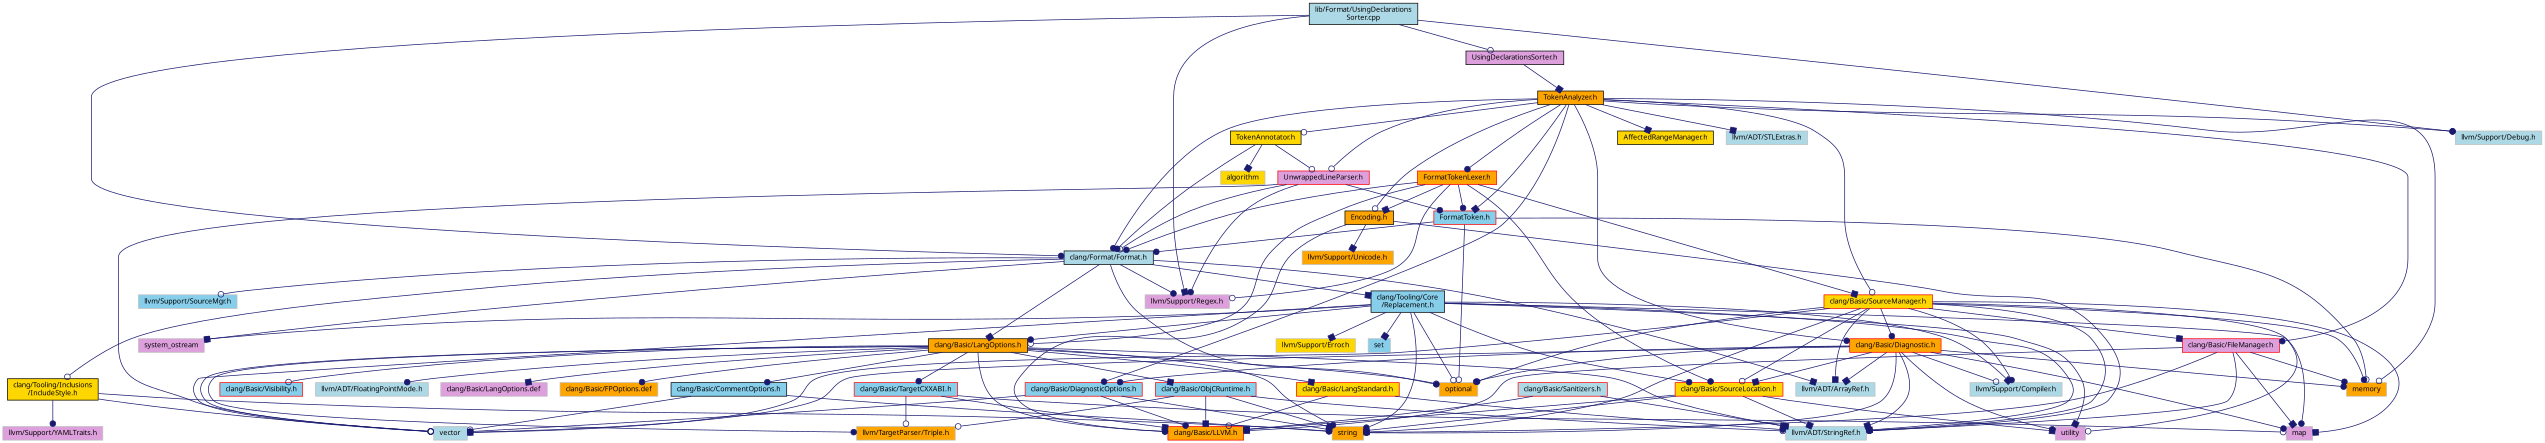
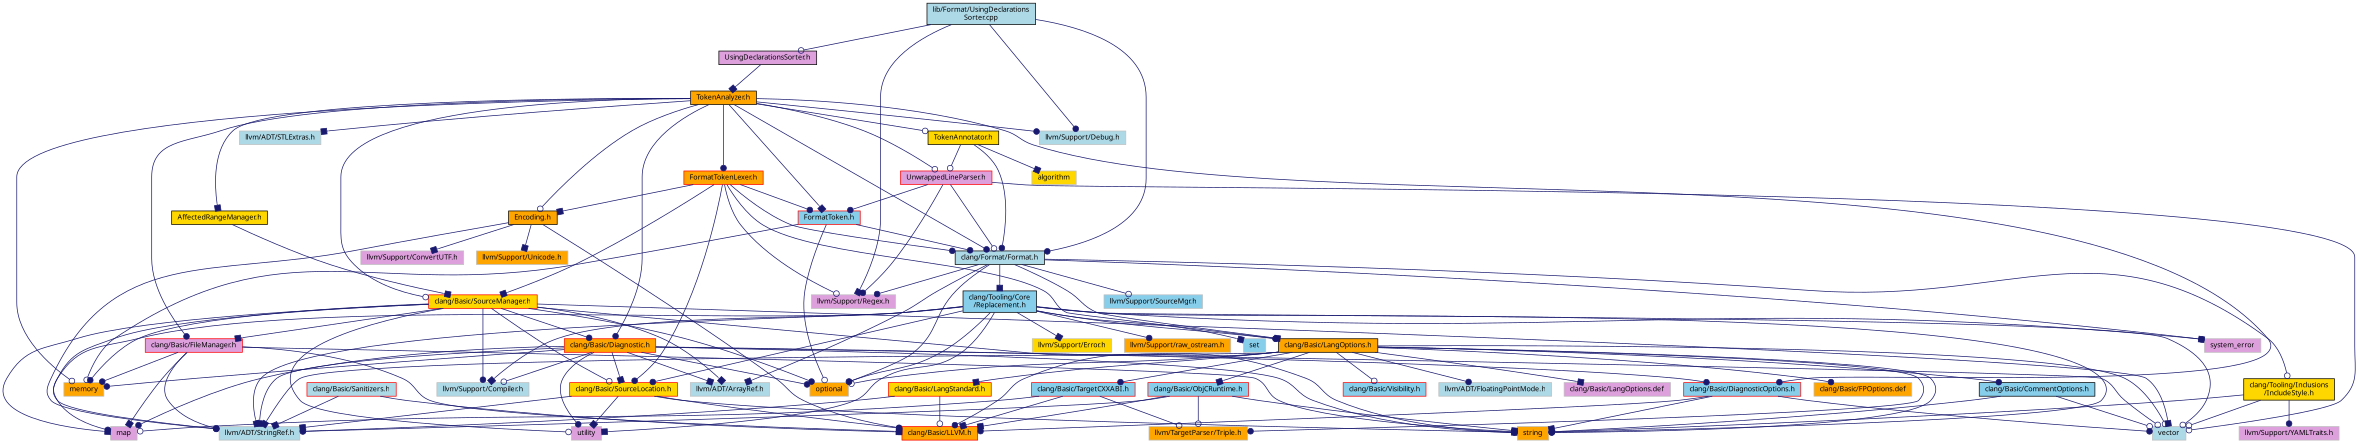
none -> (412, 258)
none -> (335, 266)
(171, 346) -> (2233, 346)
none -> (1178, 346)
